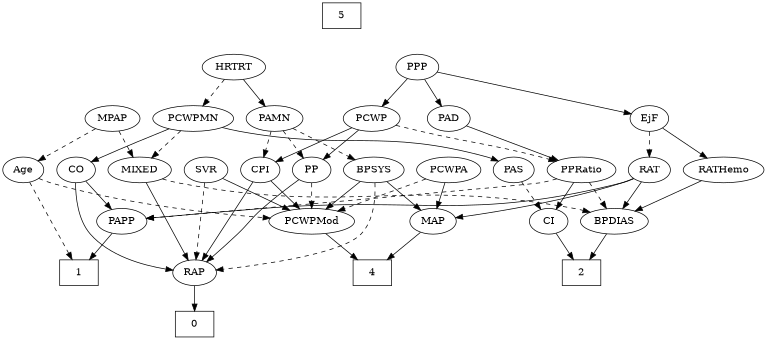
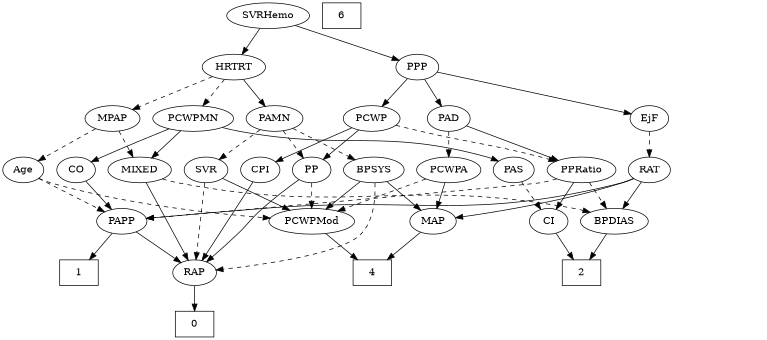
none -> (268, 16)
(342, 16) -> (342, 16)
none -> (176, 92)
(268, 141) -> (243, 143)
(169, 142) -> (169, 142)
none -> (449, 142)
(724, 170) -> none
(279, 189) -> none
(49, 218) -> (68, 193)
(99, 242) -> (156, 245)
